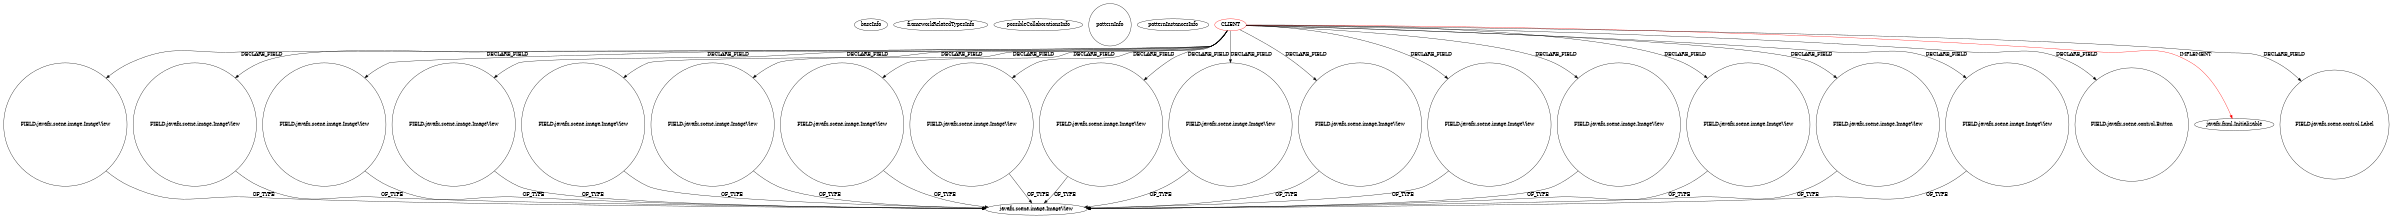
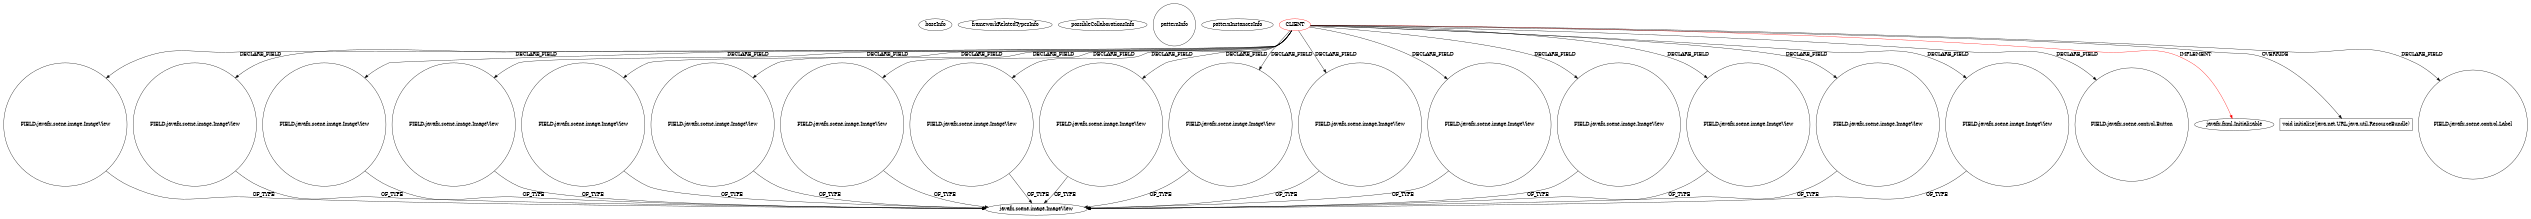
none -> (2346, 125)
